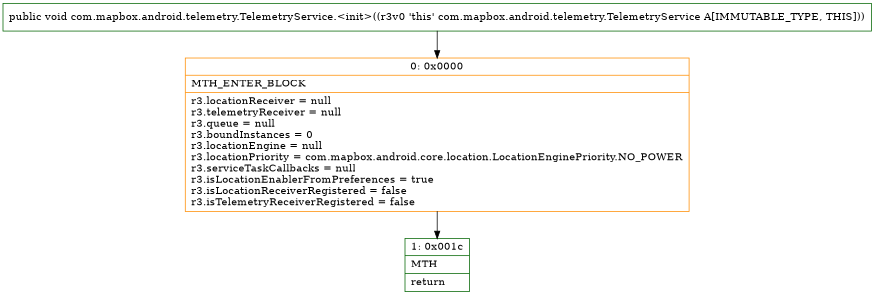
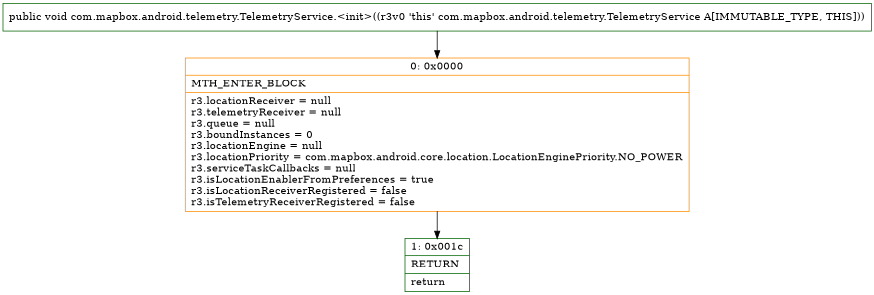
(424, 264) -> (435, 264)
